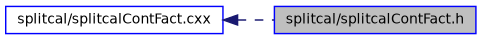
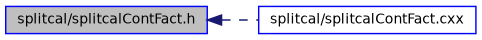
(256, 20) -> (240, 20)
